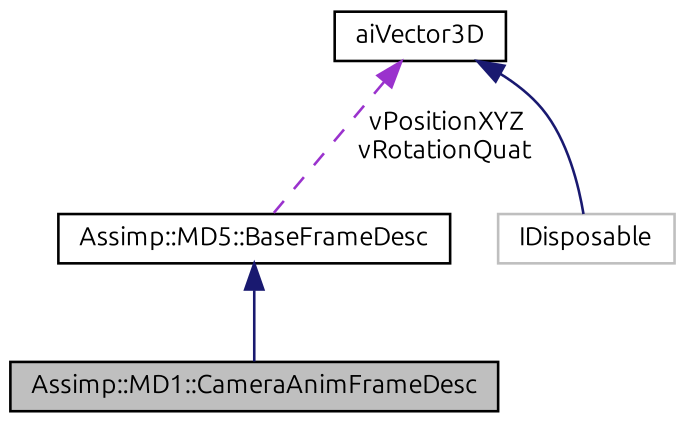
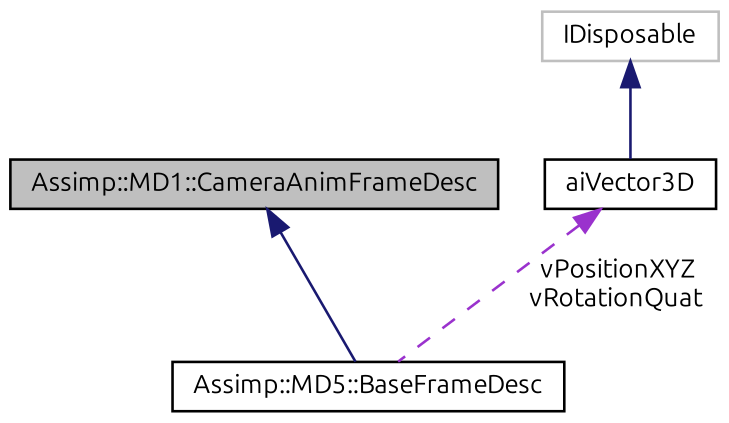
(558, 134) -> (630, 123)
(254, 326) -> (318, 297)
